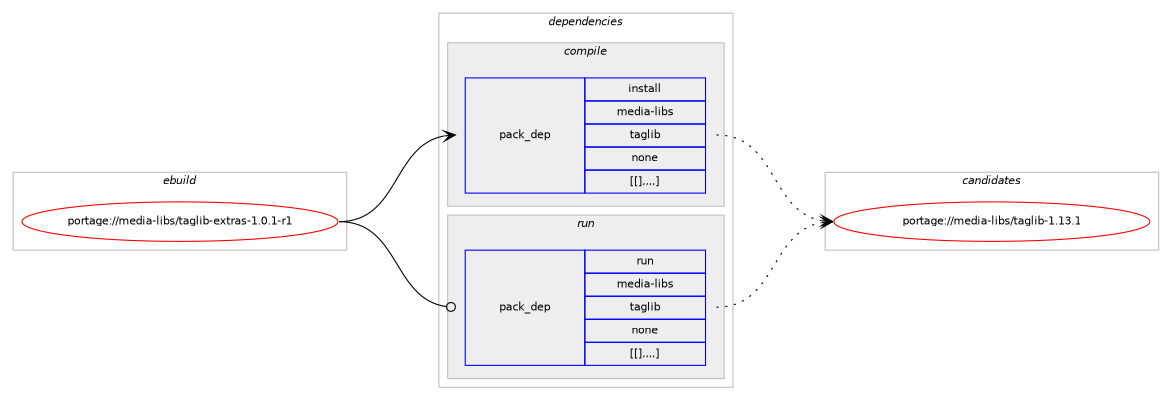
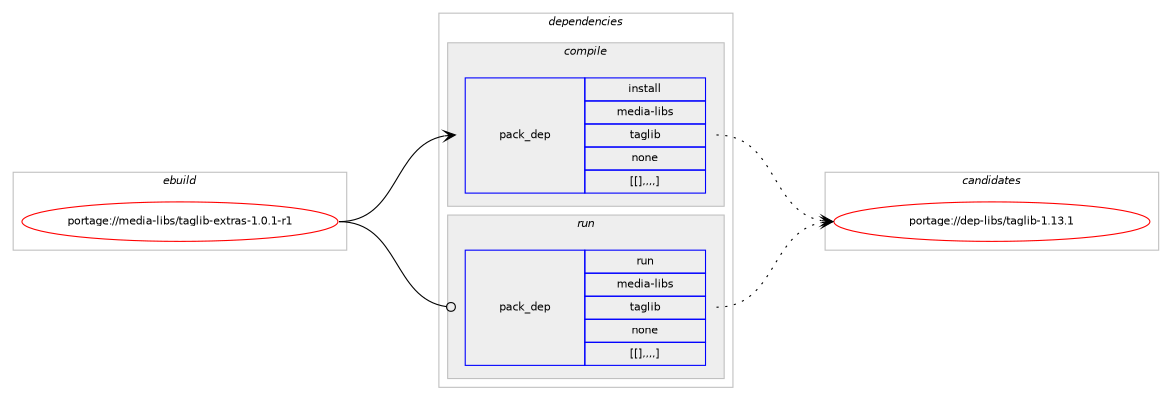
(992, 222) -> (992, 222)
